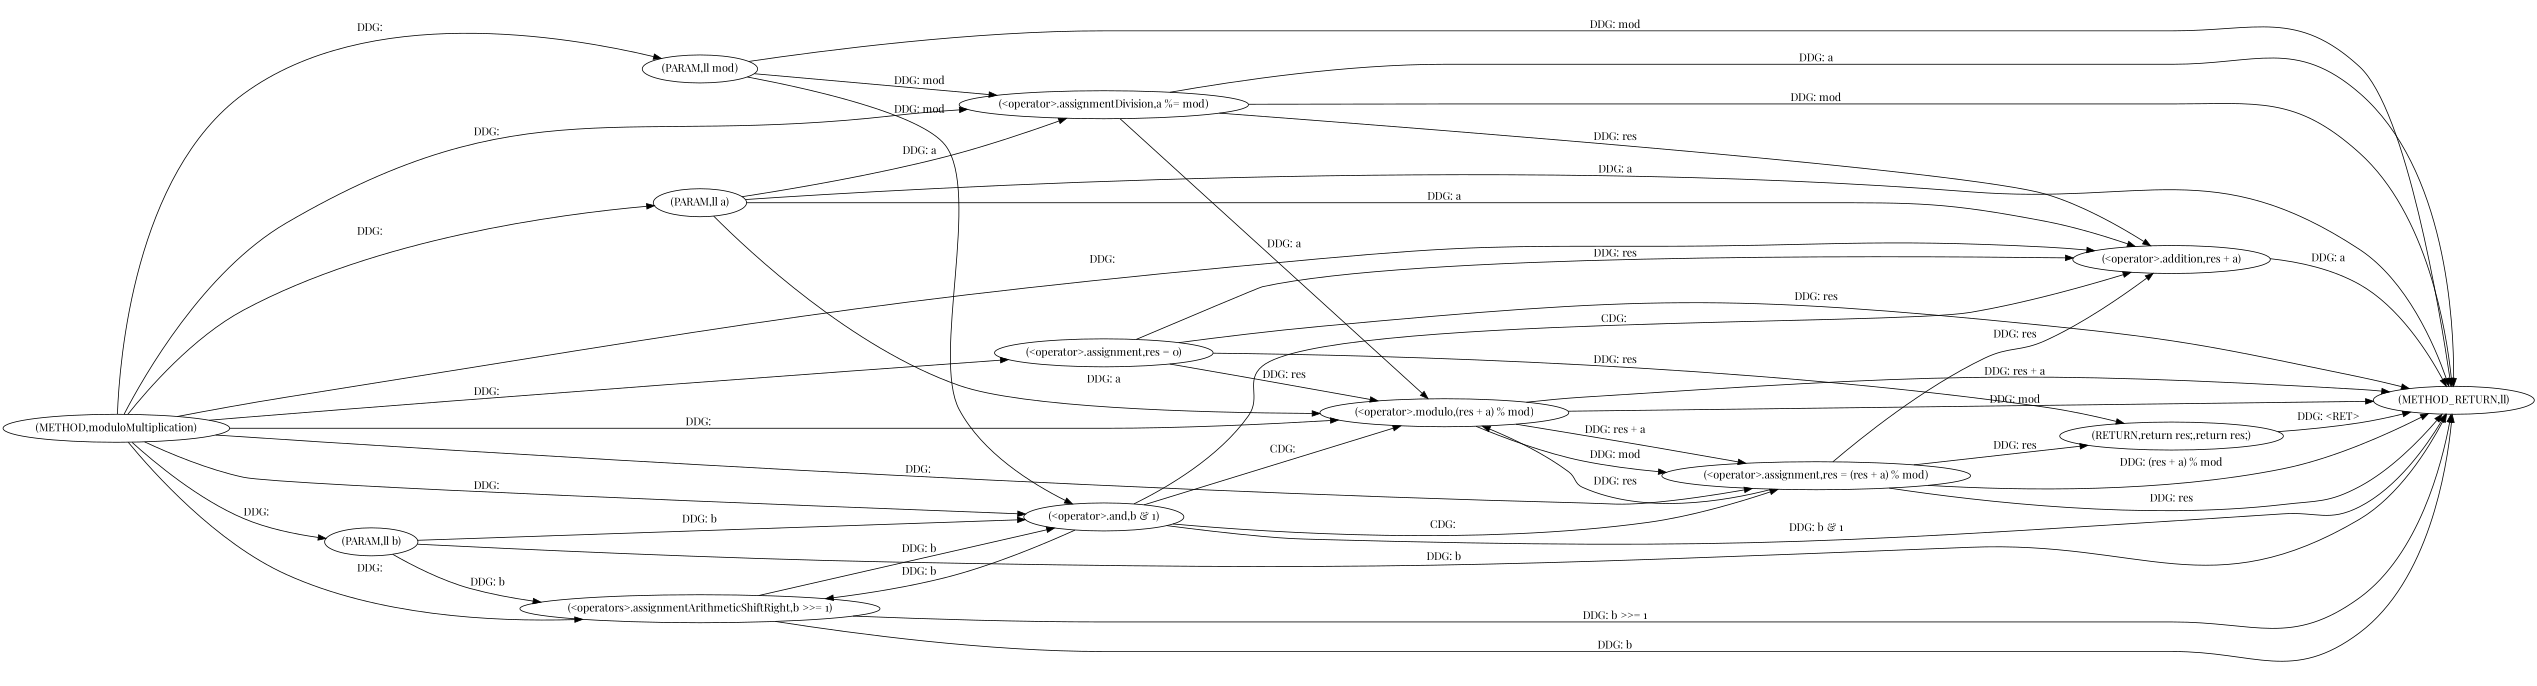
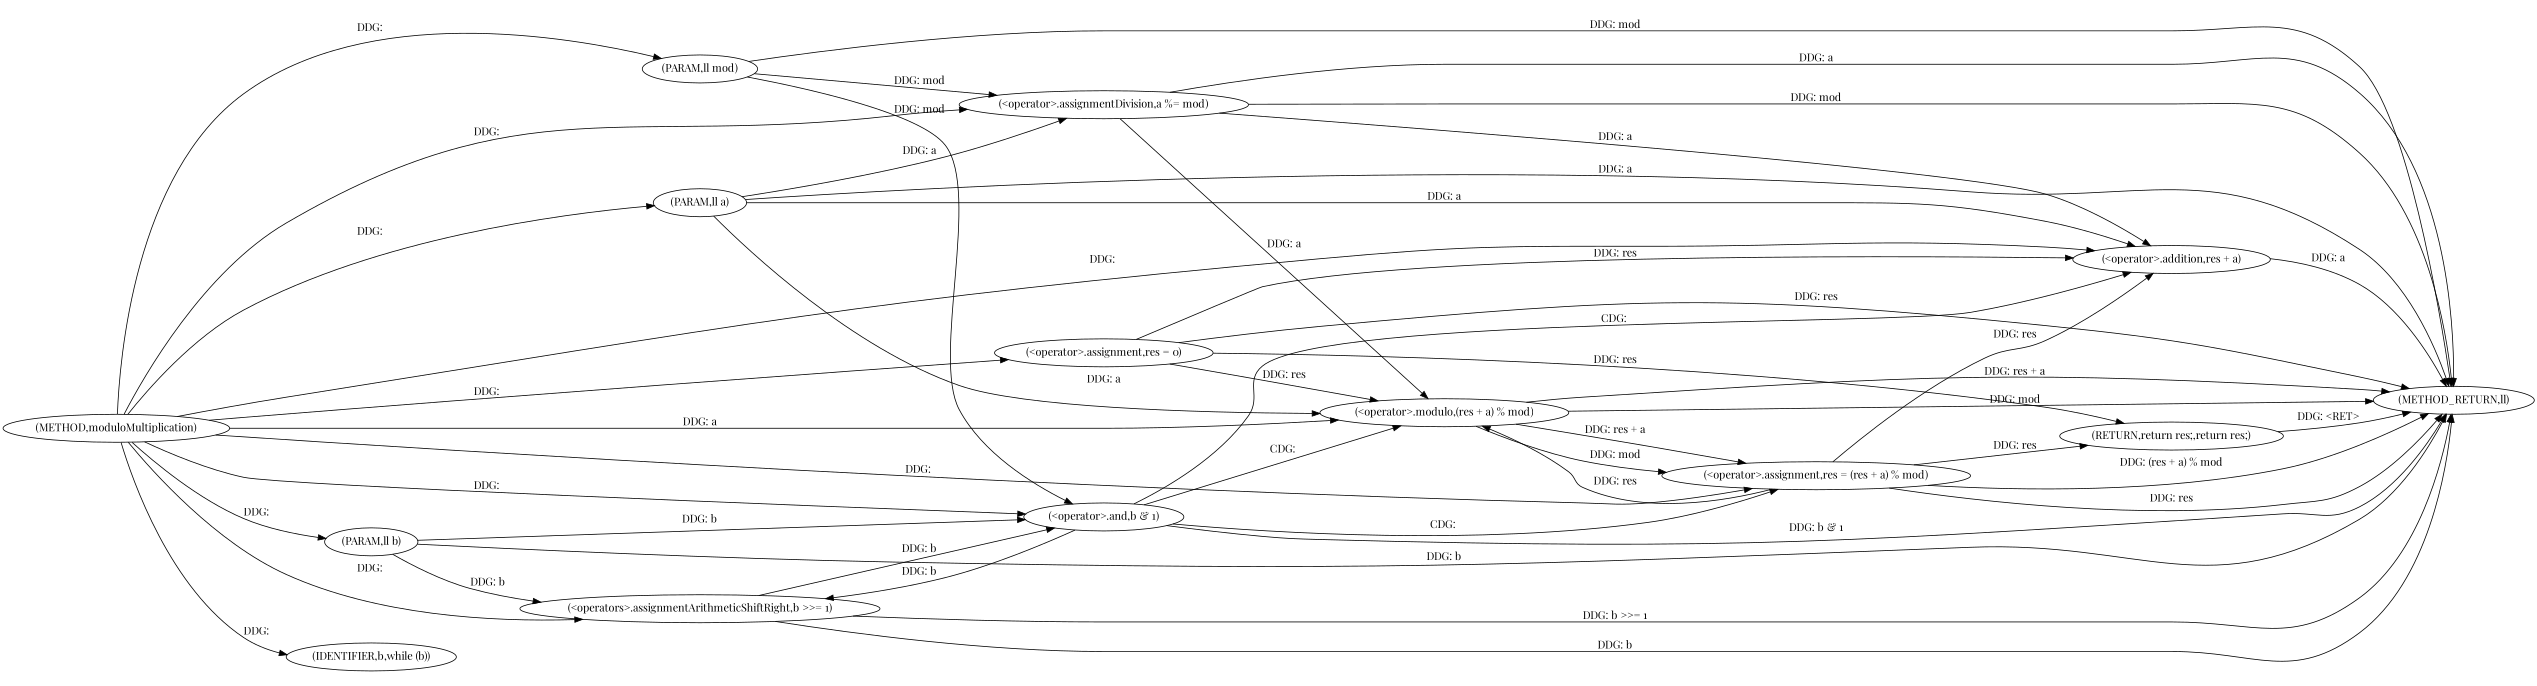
(1615, 137) -> (1615, 137)
(700, 422) -> (700, 422)
none -> (371, 657)
